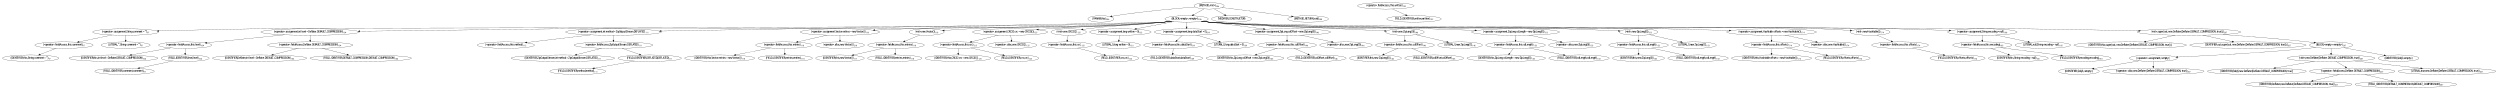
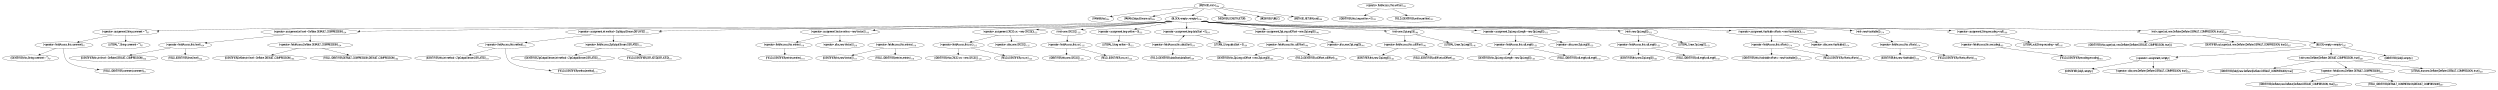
none -> (1139, 19)
none -> (1270, 19)
none -> (1358, 19)
(927, 32) -> none
(1180, 38) -> (1180, 39)
(1982, 38) -> none
none -> (458, 58)
(720, 58) -> none
none -> (1067, 58)
none -> (1900, 58)
(2018, 58) -> none
(156, 65) -> (75, 65)
(614, 65) -> (522, 67)
